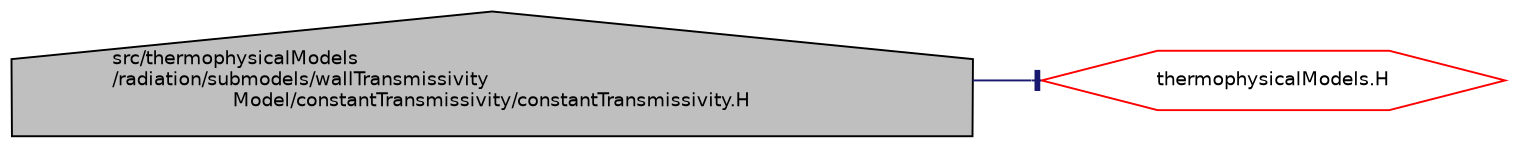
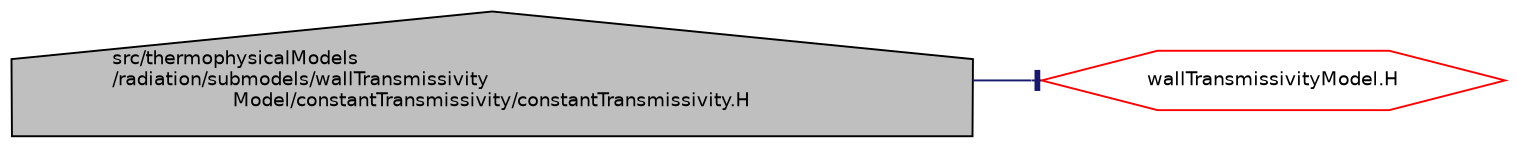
(1273, 80) -> (1273, 80)
